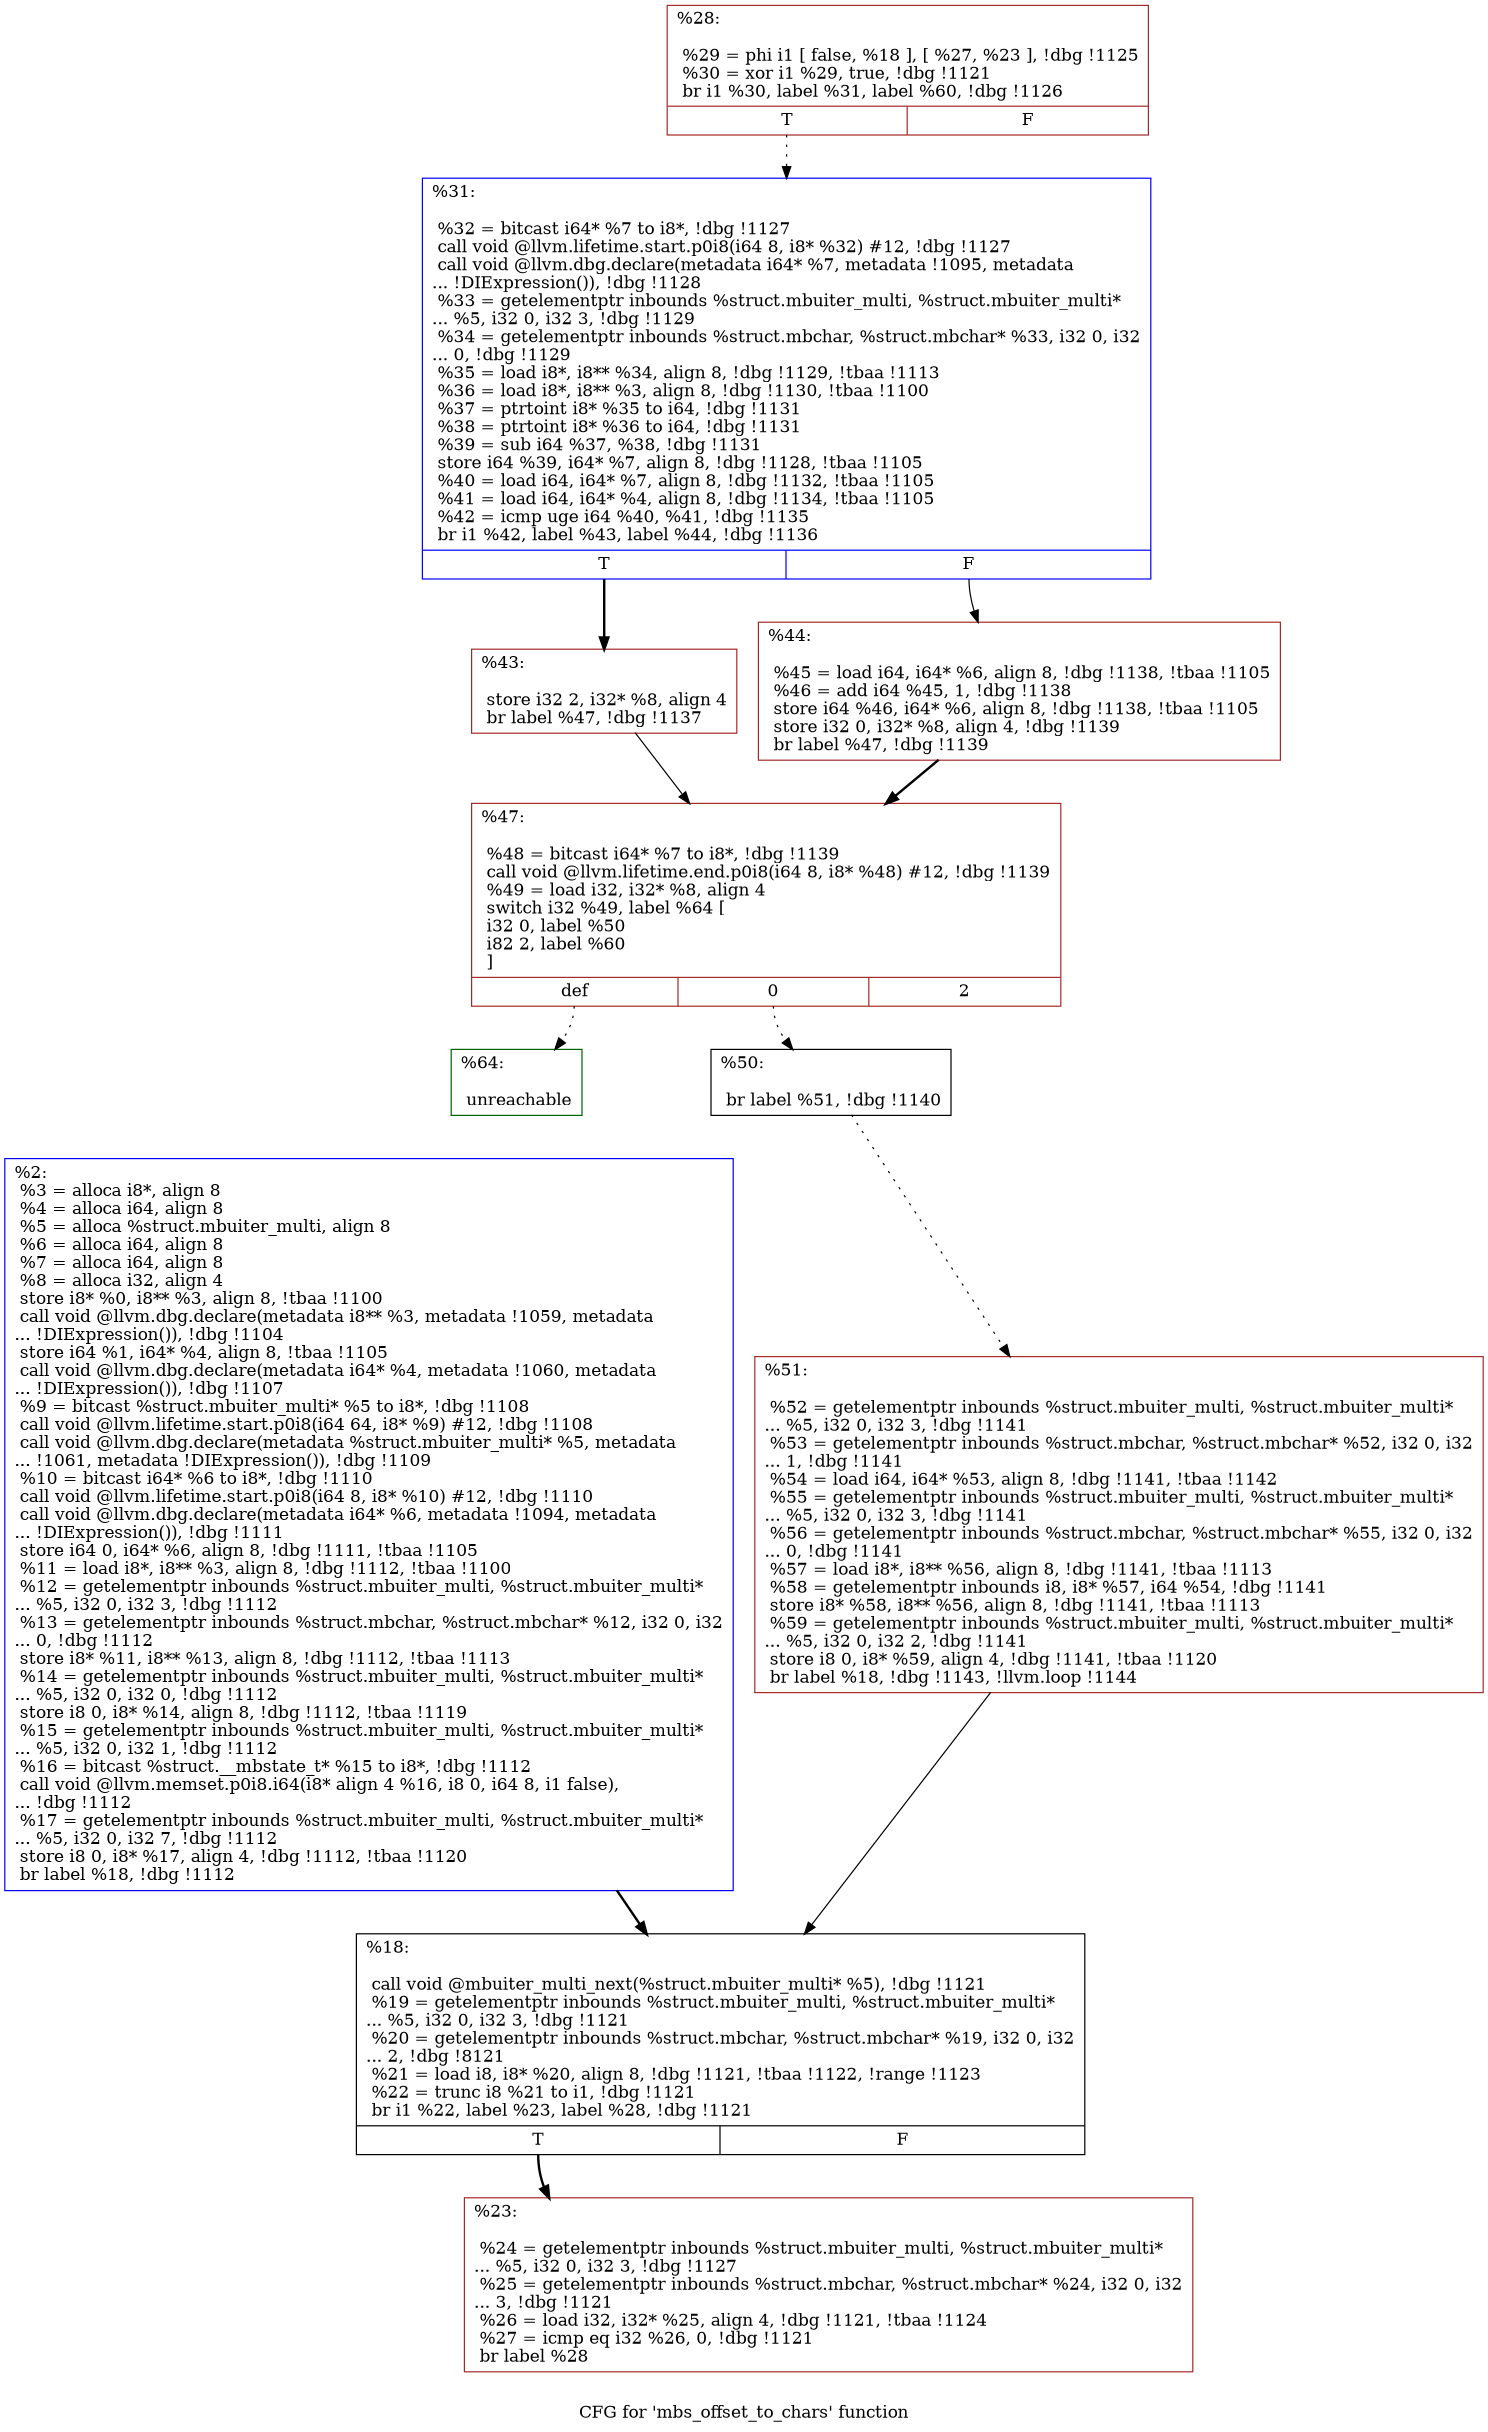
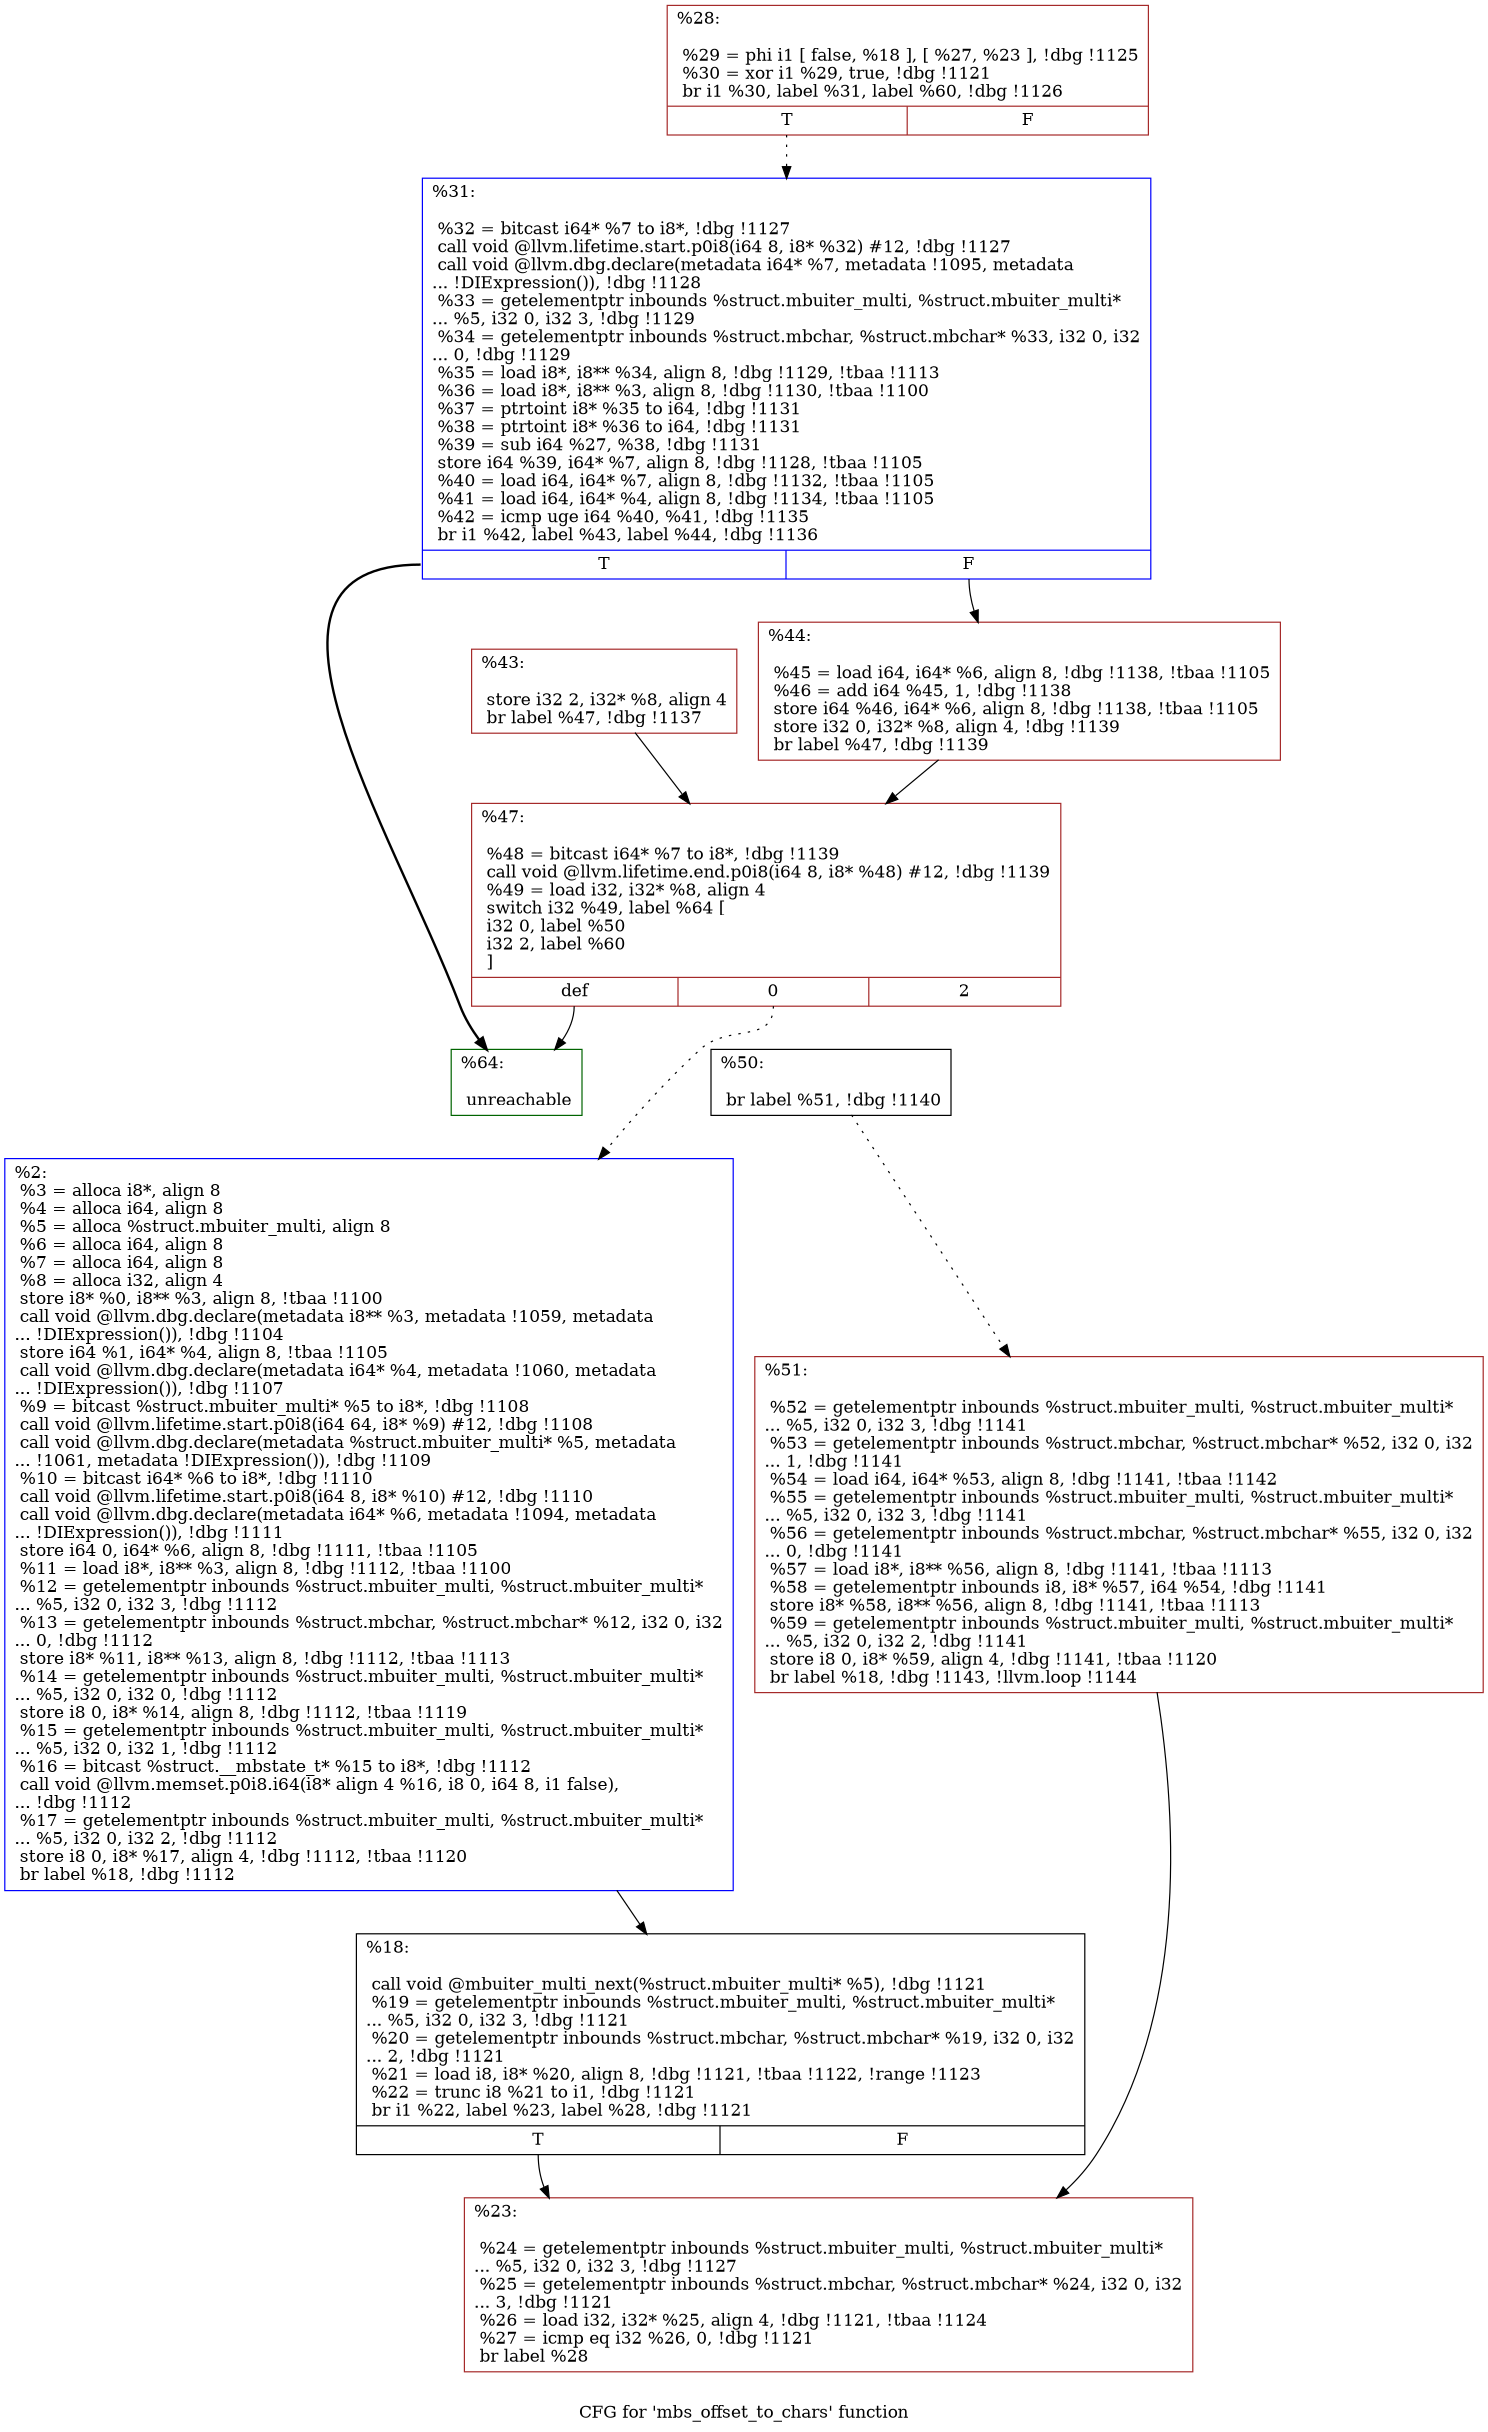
(597, 445) -> (597, 445)
(604, 608) -> (364, 783)
(917, 778) -> (917, 778)
(554, 944) -> (554, 944)
(571, 1024) -> (571, 1024)
(777, 1024) -> (684, 1065)
(901, 1808) -> (1164, 1952)
(146, 1839) -> (146, 1839)
(628, 1907) -> (628, 1907)
(436, 2057) -> (436, 2057)
(540, 2171) -> (540, 2171)
